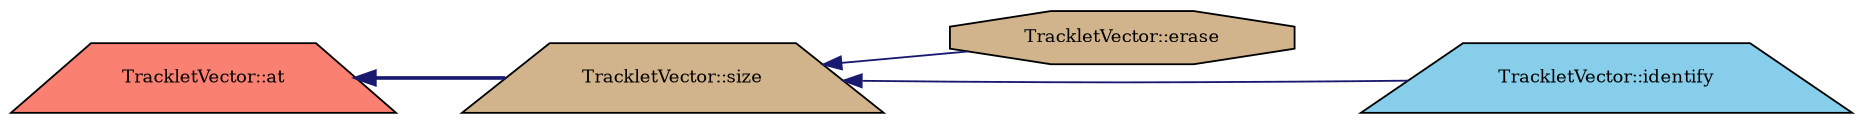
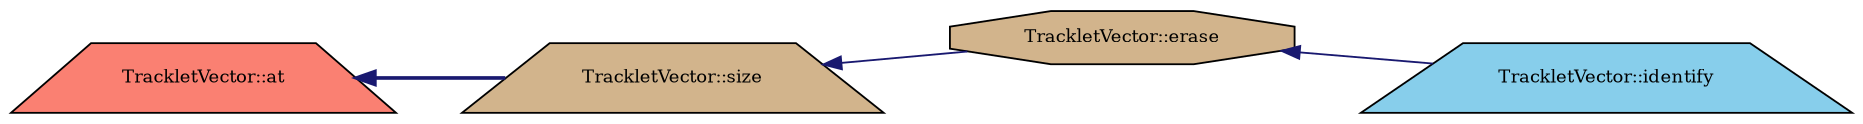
(1135, 82) -> (1366, 58)
